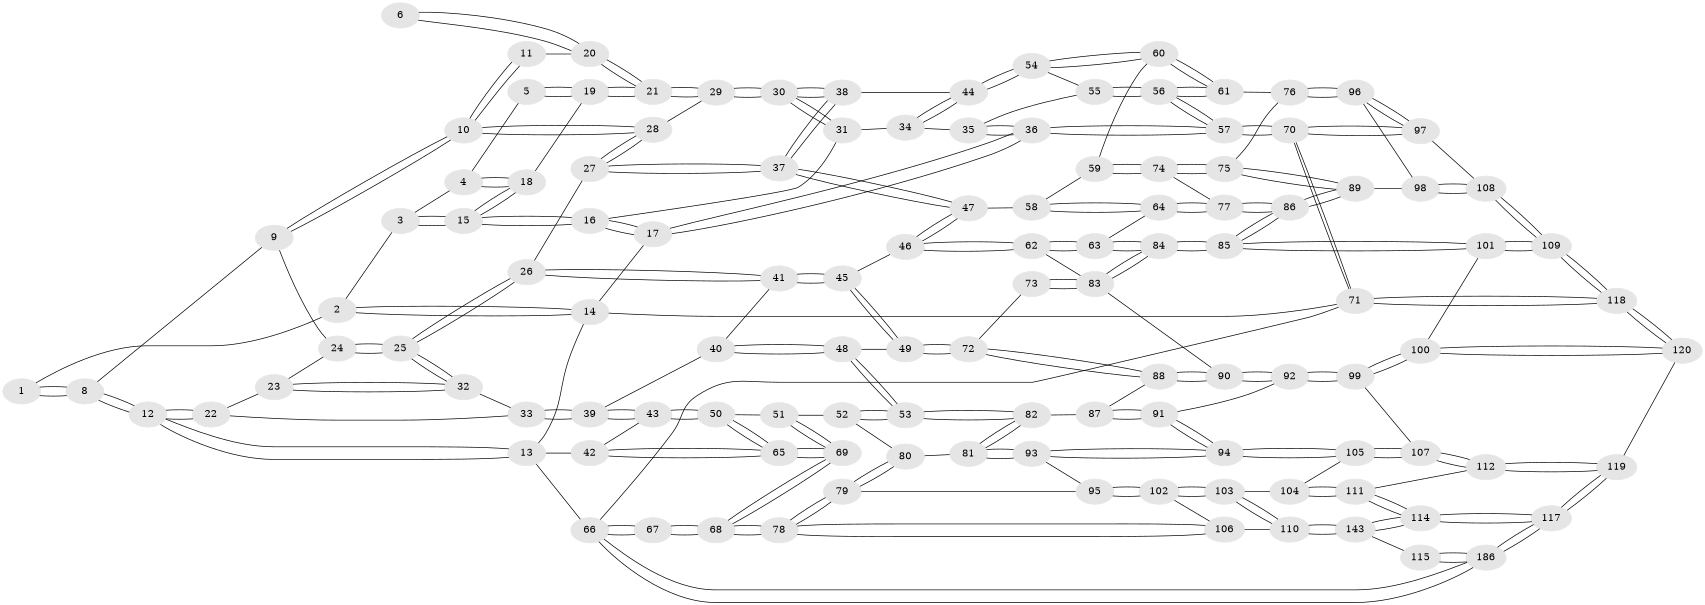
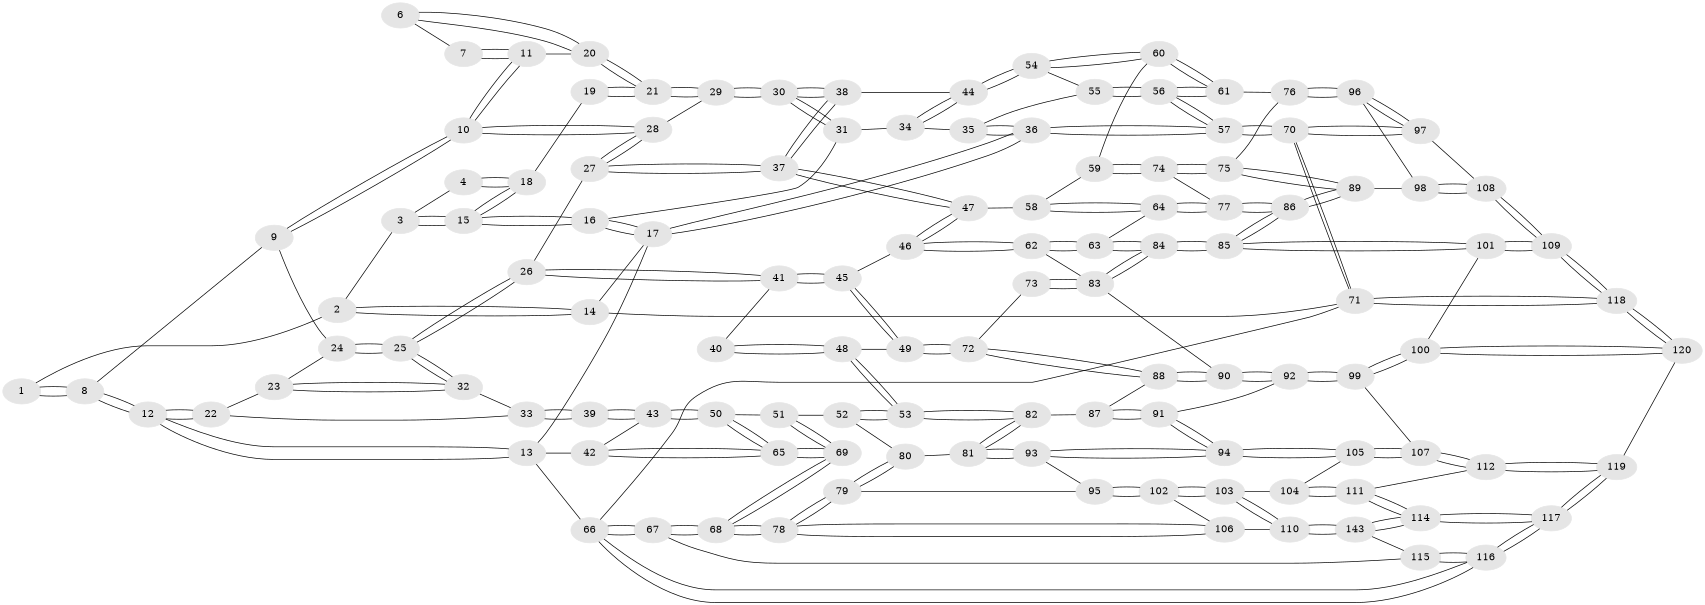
none -> (464, 54)
(527, 92) -> none
(653, 382) -> none
(562, 384) -> (599, 348)
(1486, 558) -> (1486, 558)
none -> (1033, 563)
